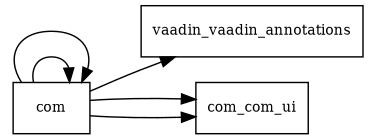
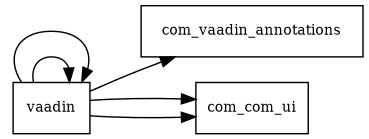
(252, 31) -> (252, 31)
(52, 108) -> (52, 108)
